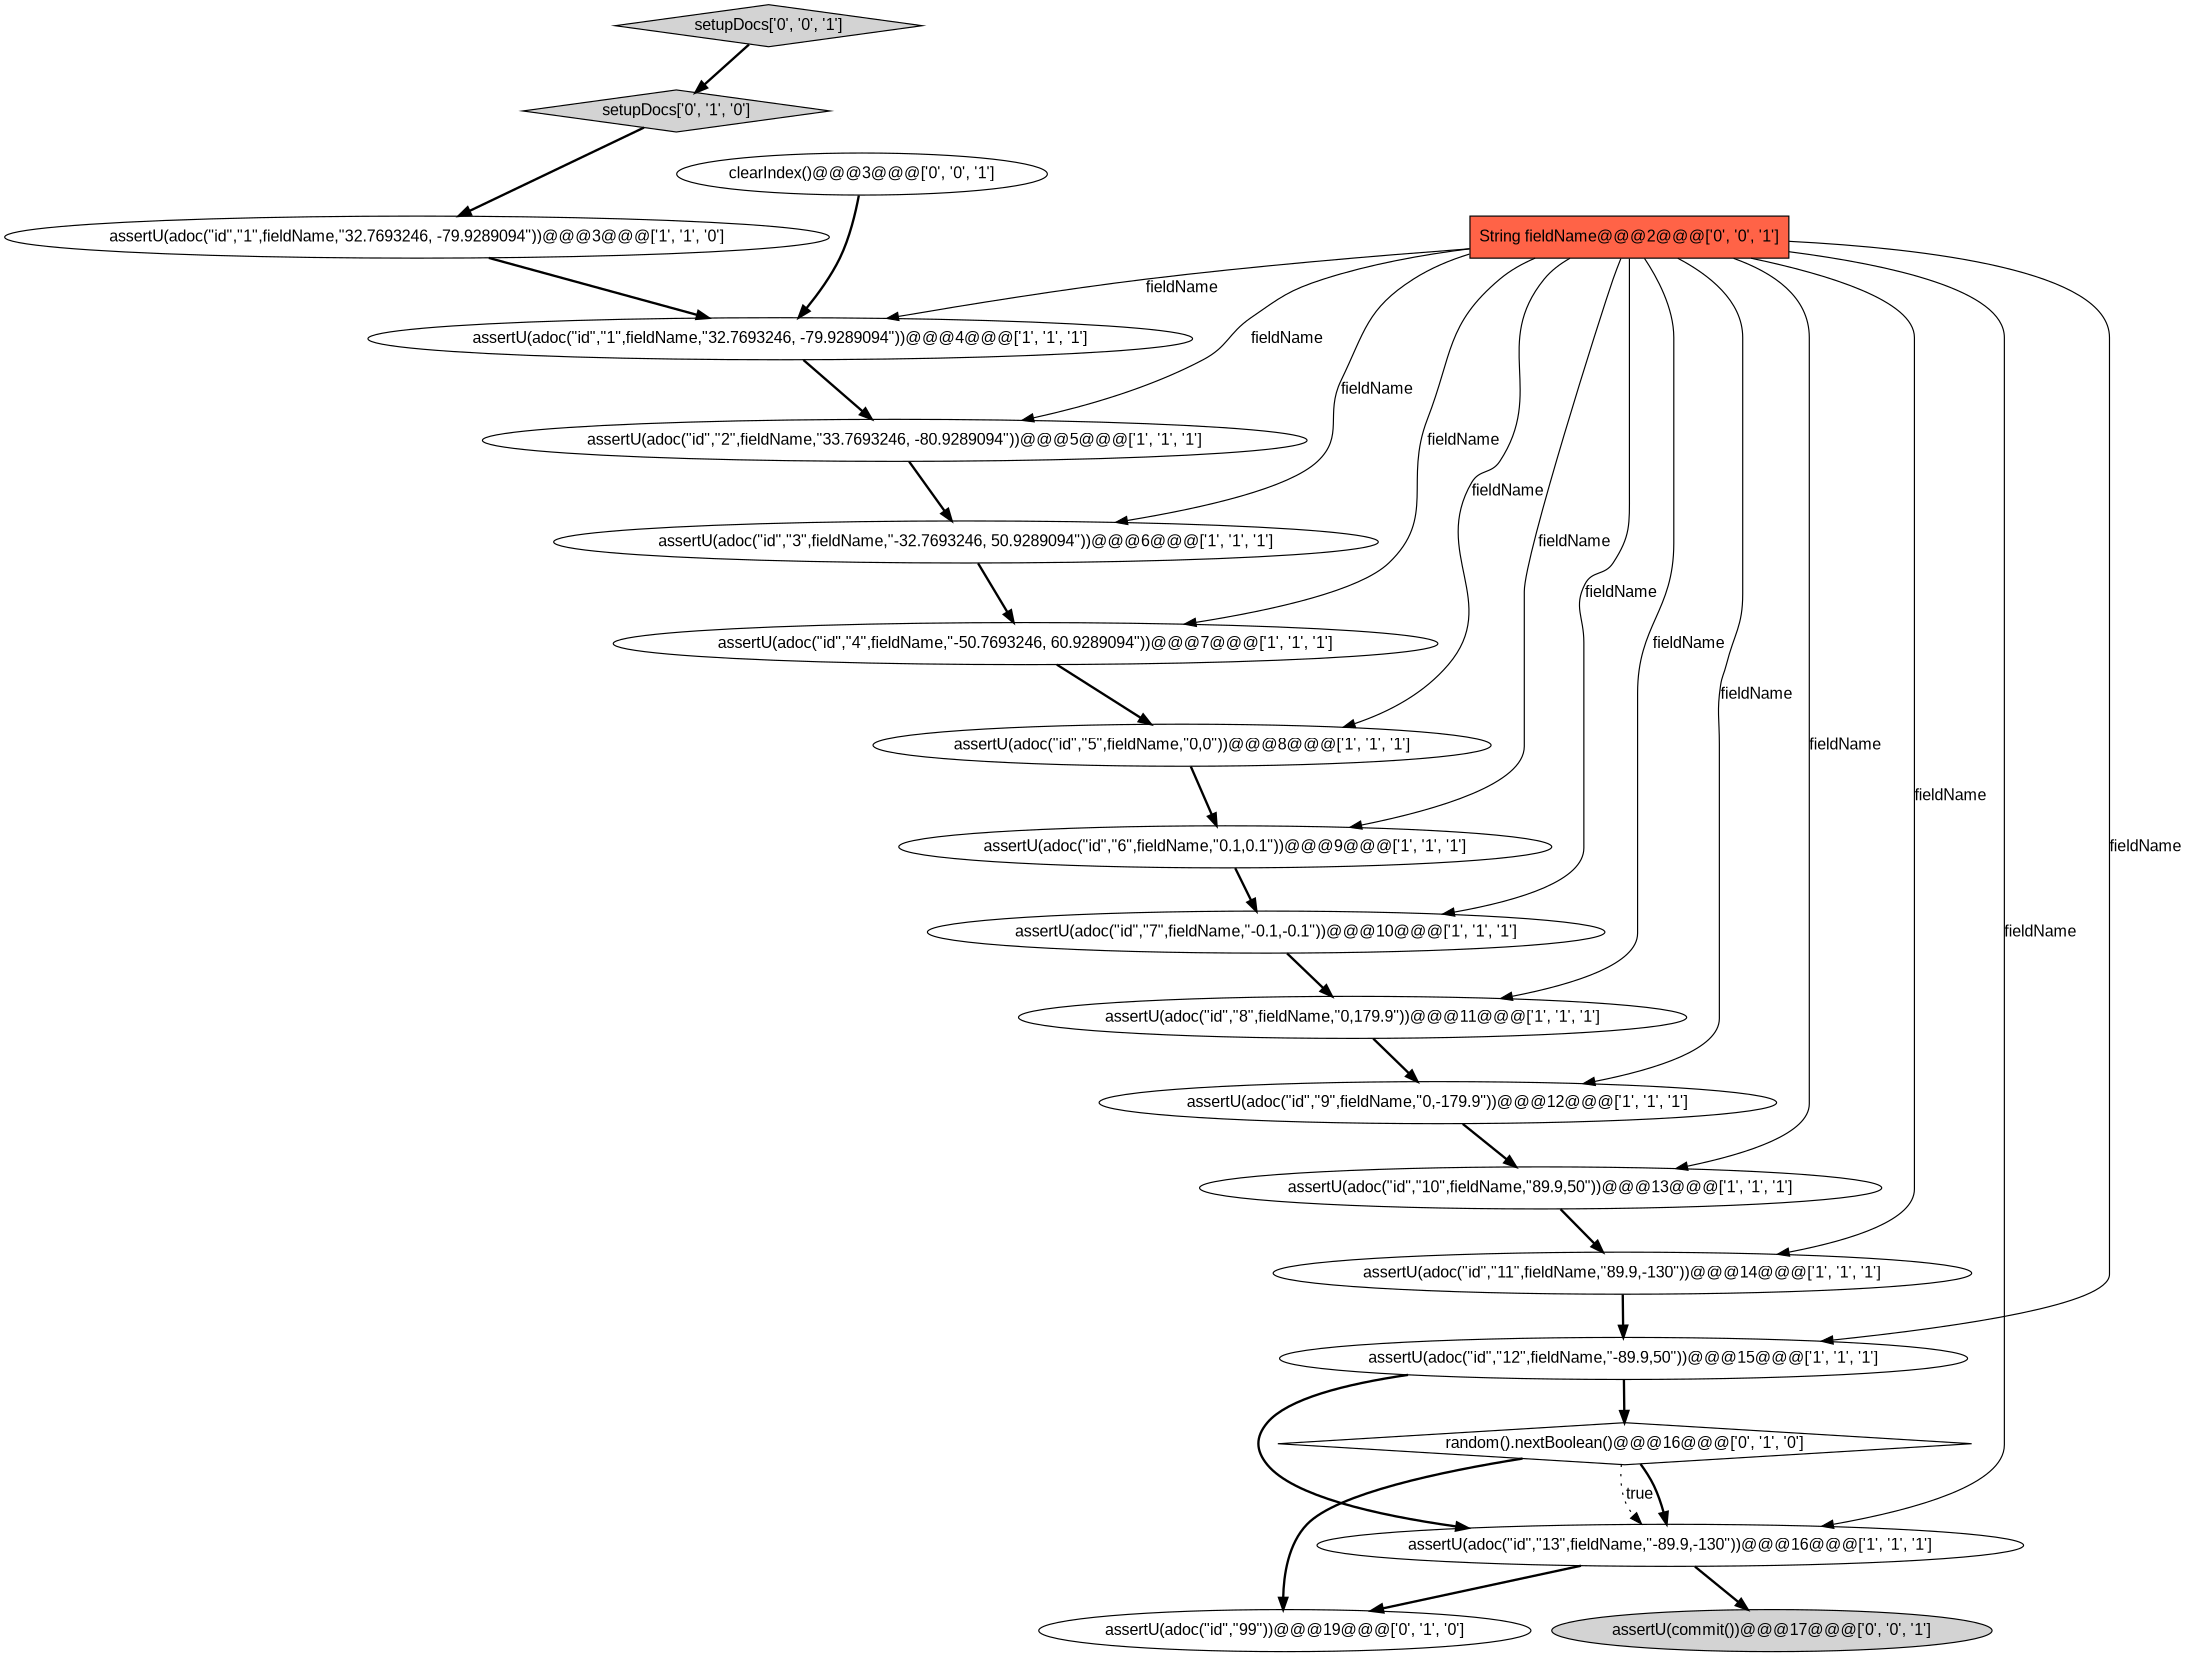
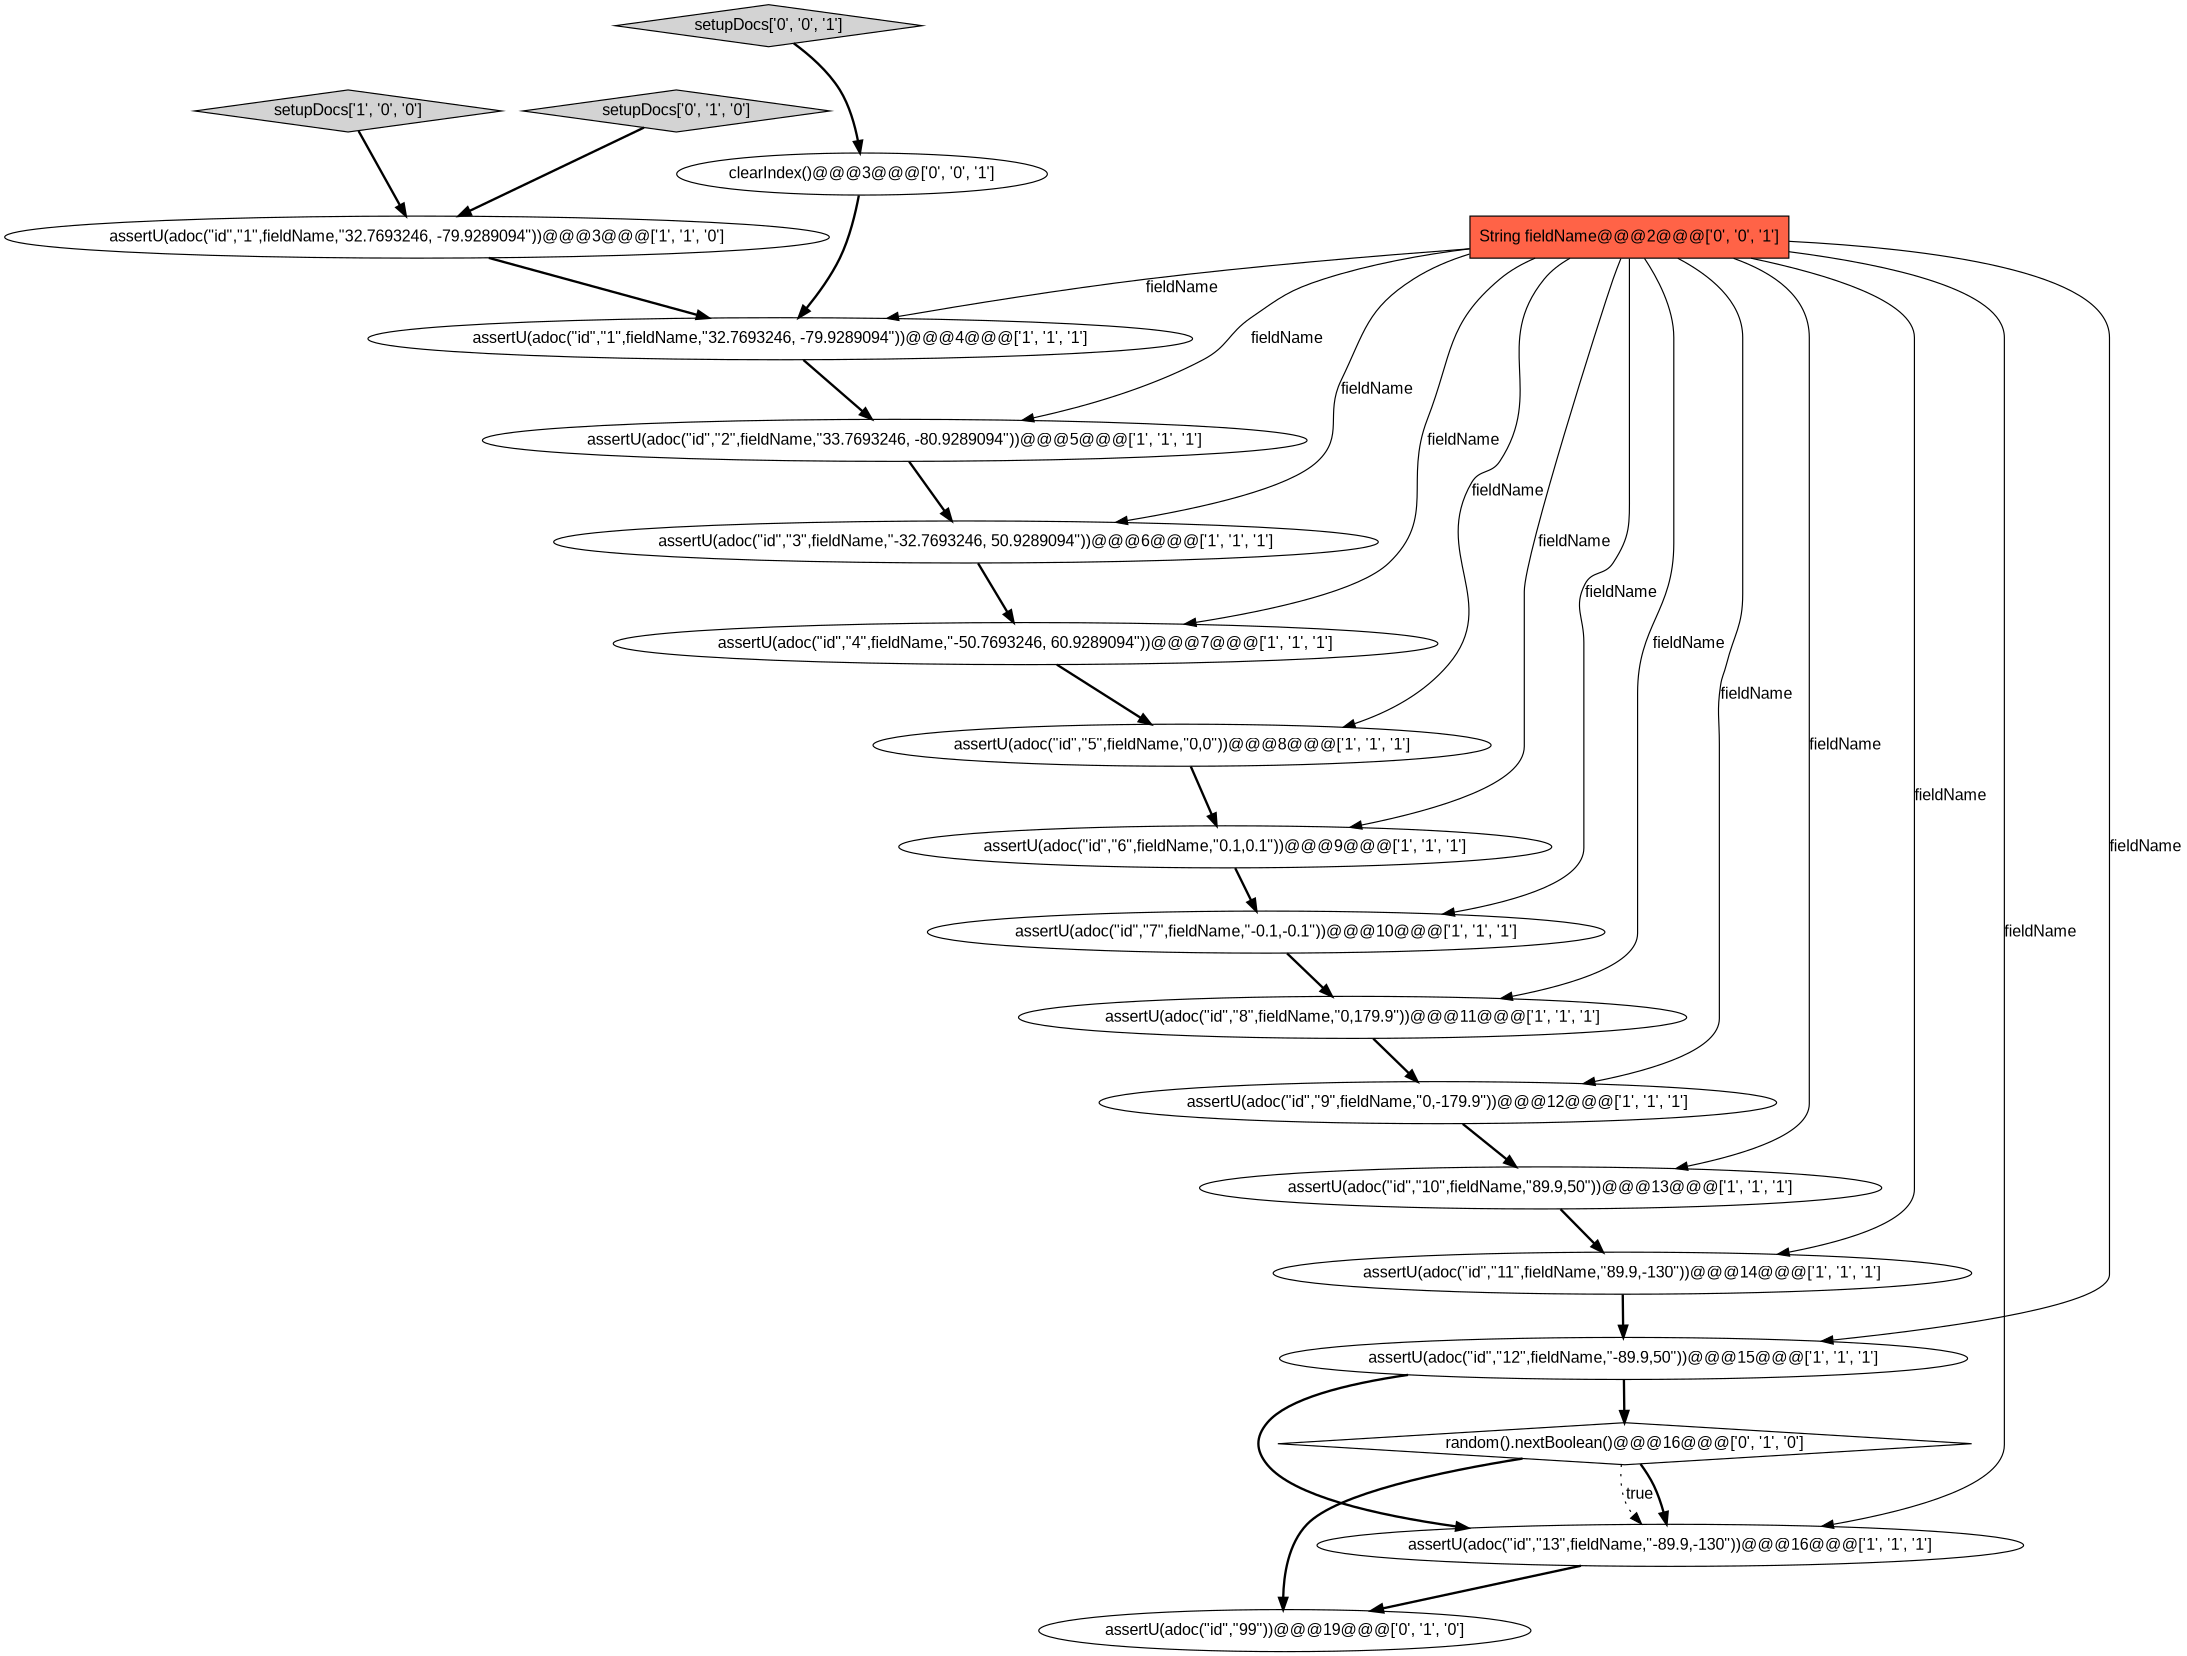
(727, 64) -> (837, 85)
none -> (348, 111)
(1772, 1631) -> none
